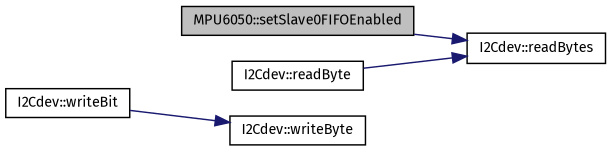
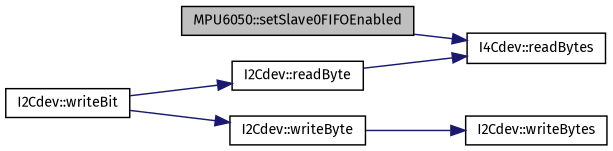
(536, 48) -> (536, 48)
none -> (174, 90)
none -> (536, 130)
